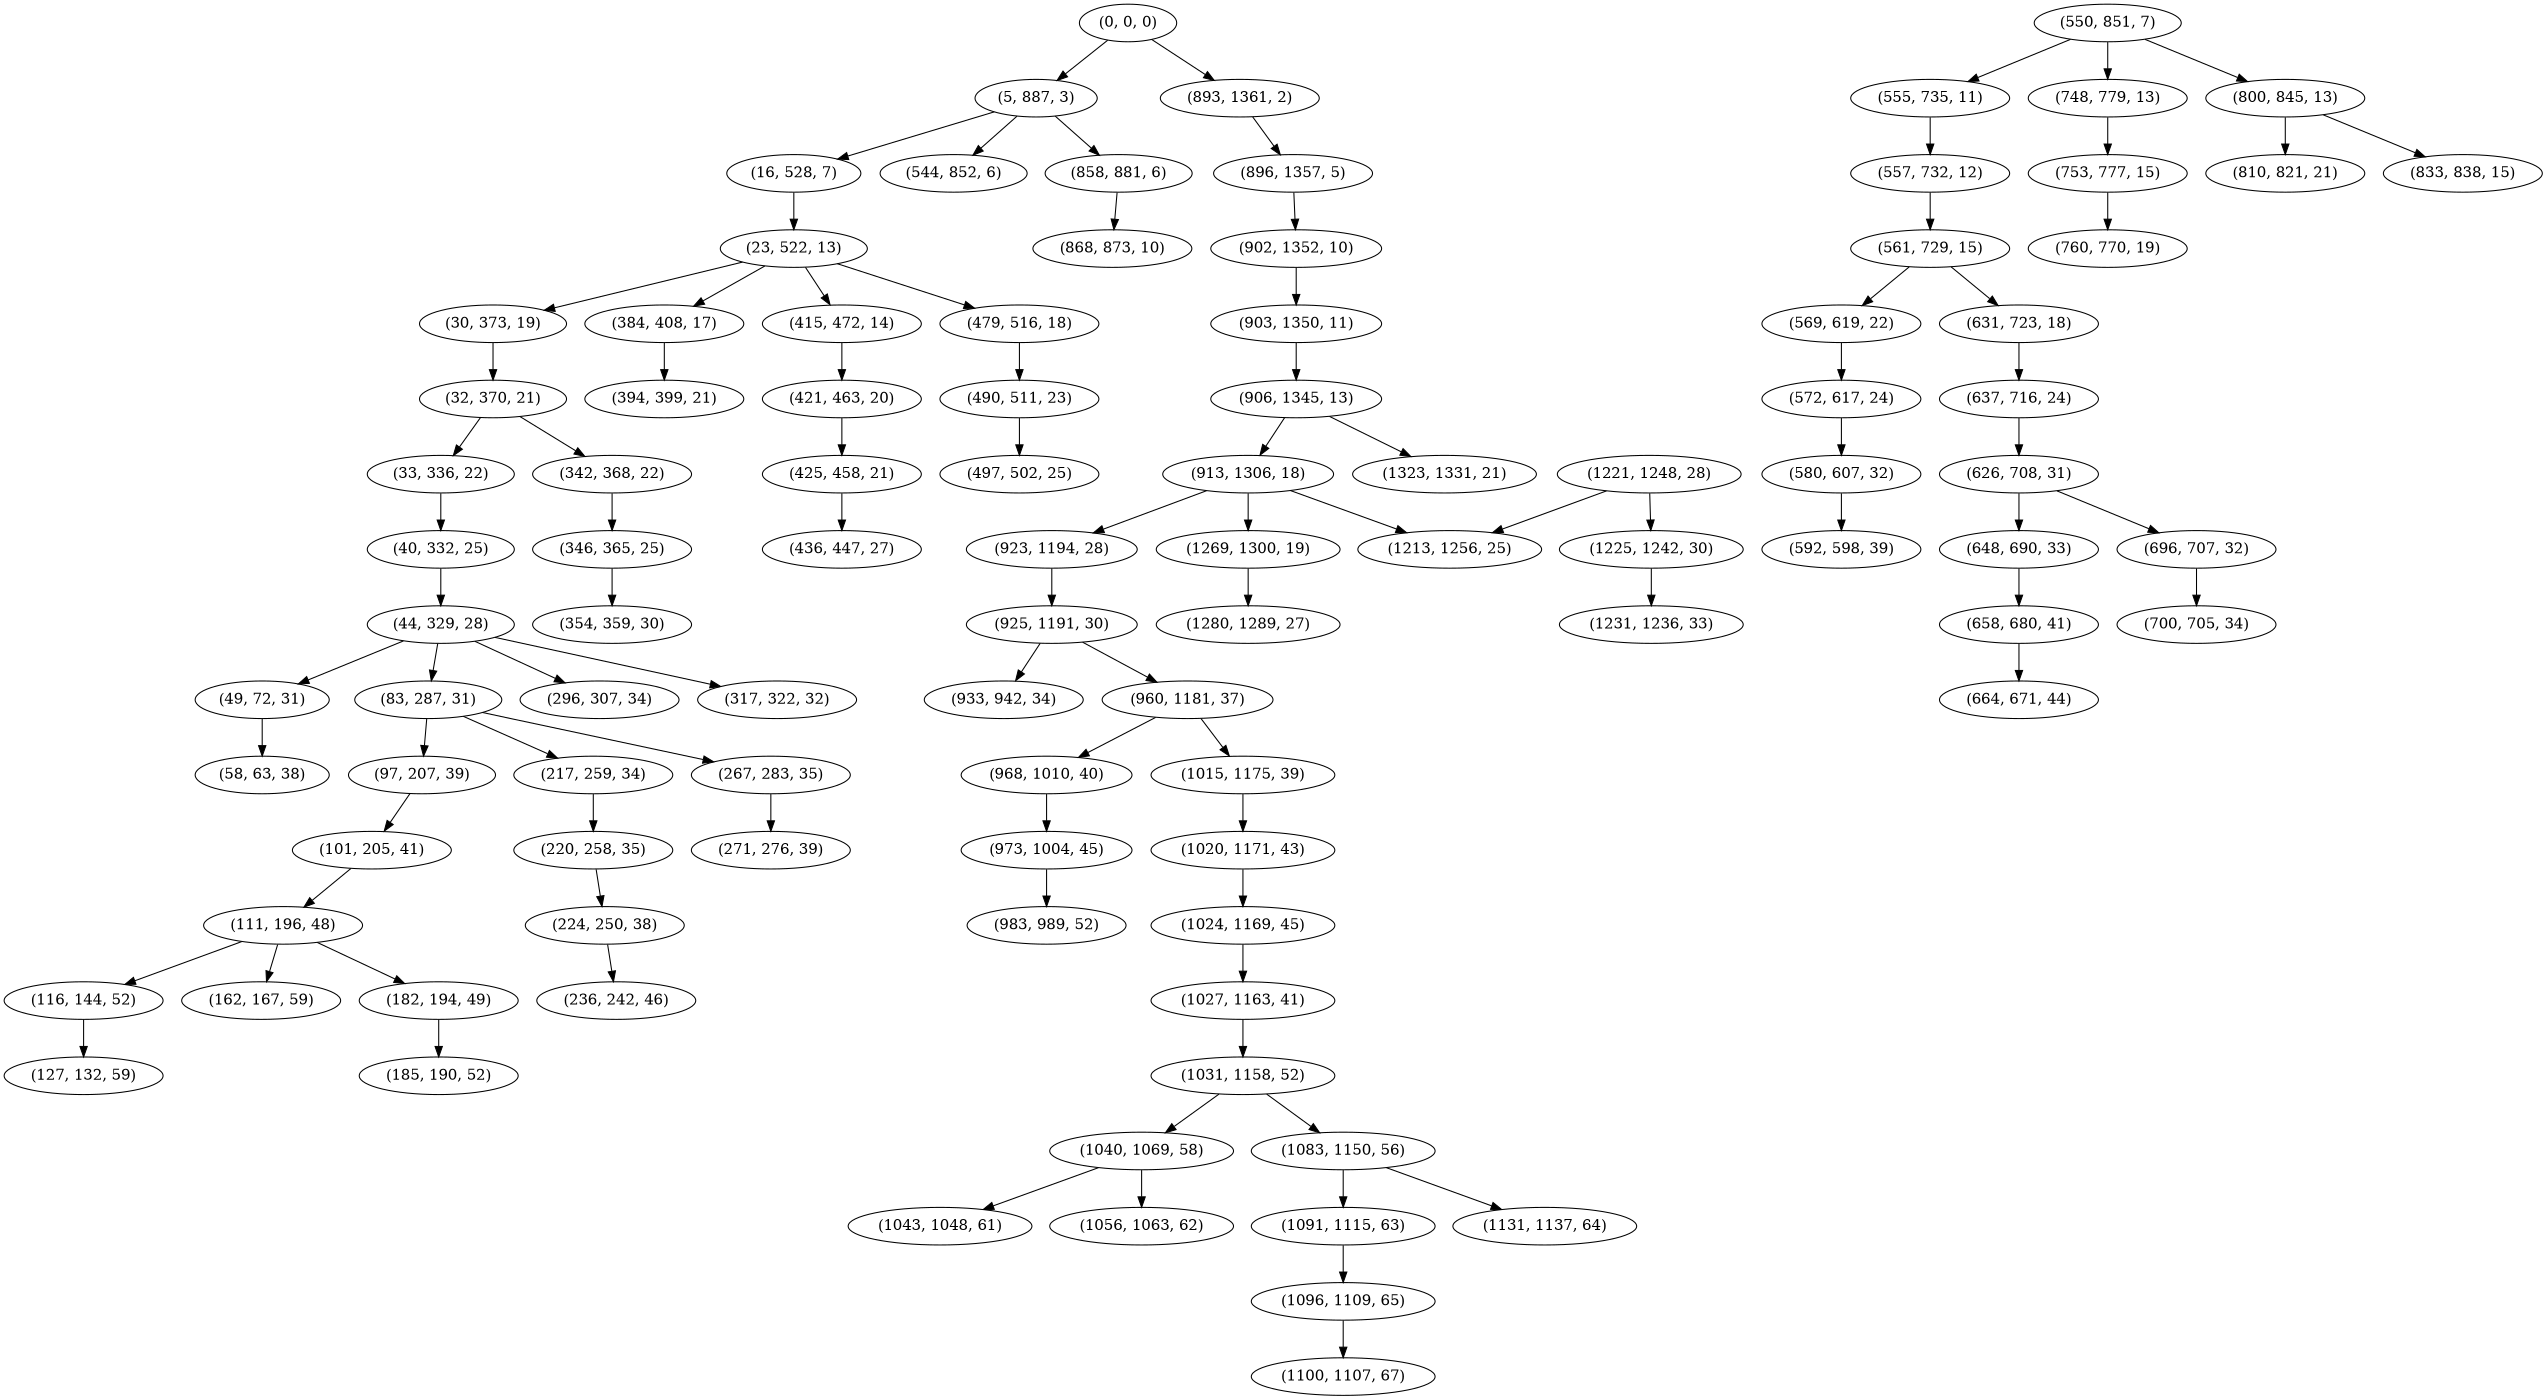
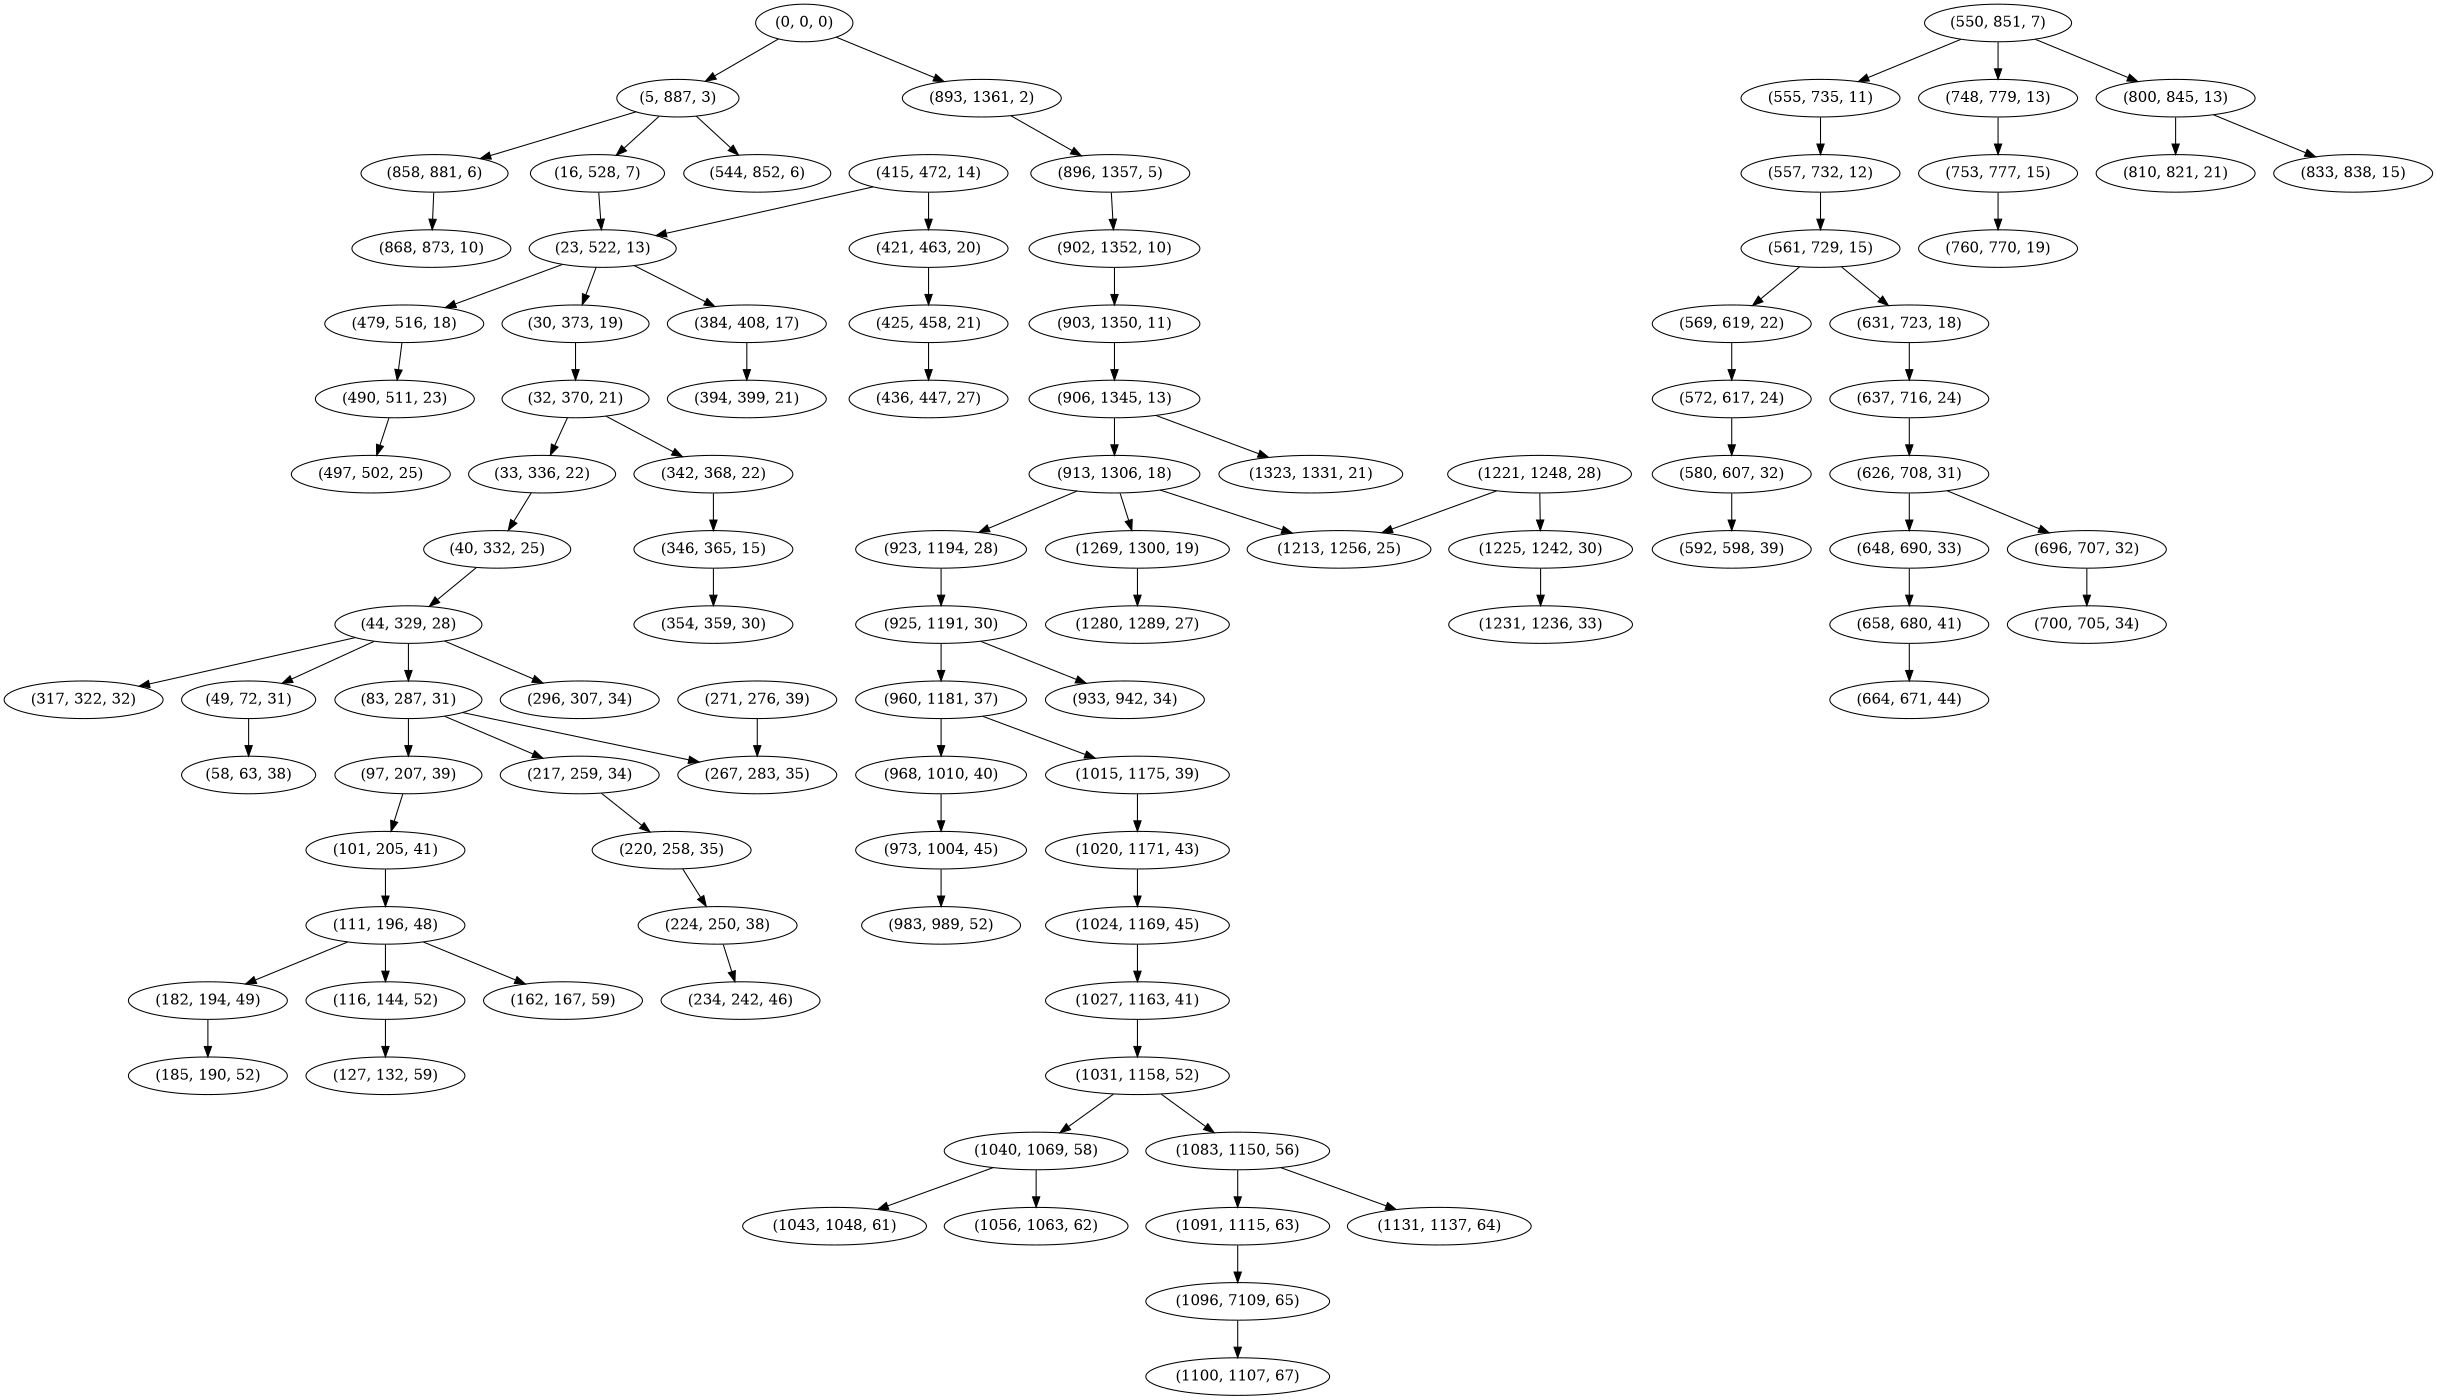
(815, 282) -> (770, 210)
(612, 549) -> (713, 549)
(771, 807) -> (757, 732)
(616, 1001) -> (741, 1001)
(1343, 1301) -> (1238, 1301)
